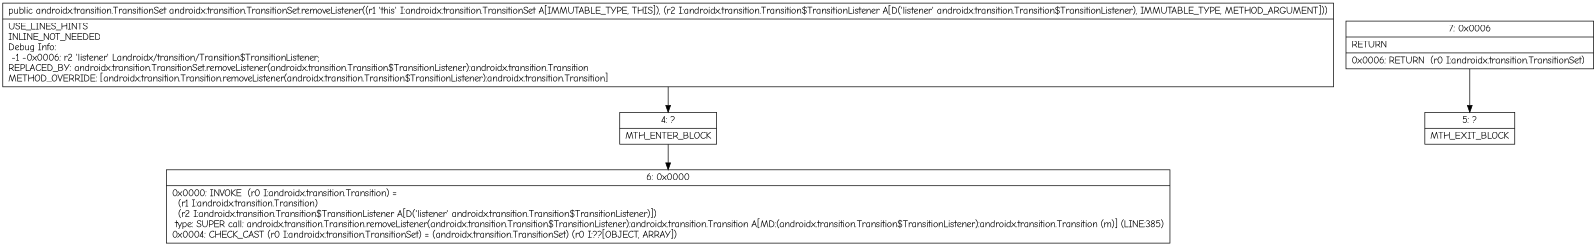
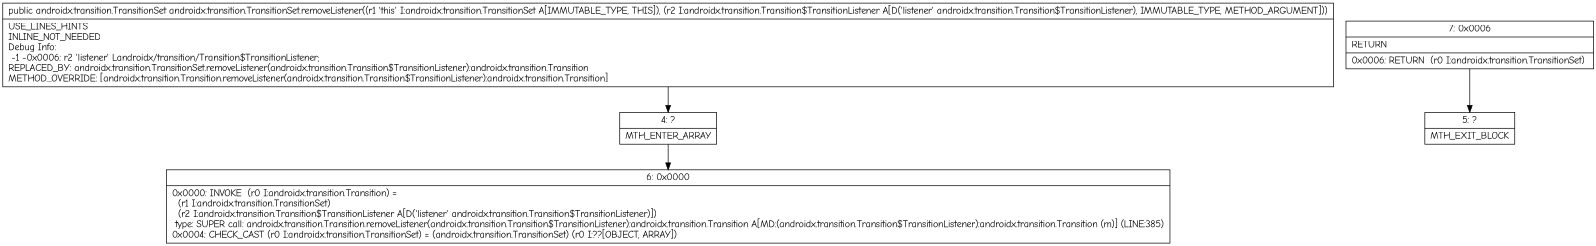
(668, 136) -> (668, 136)
(245, 204) -> (251, 204)
